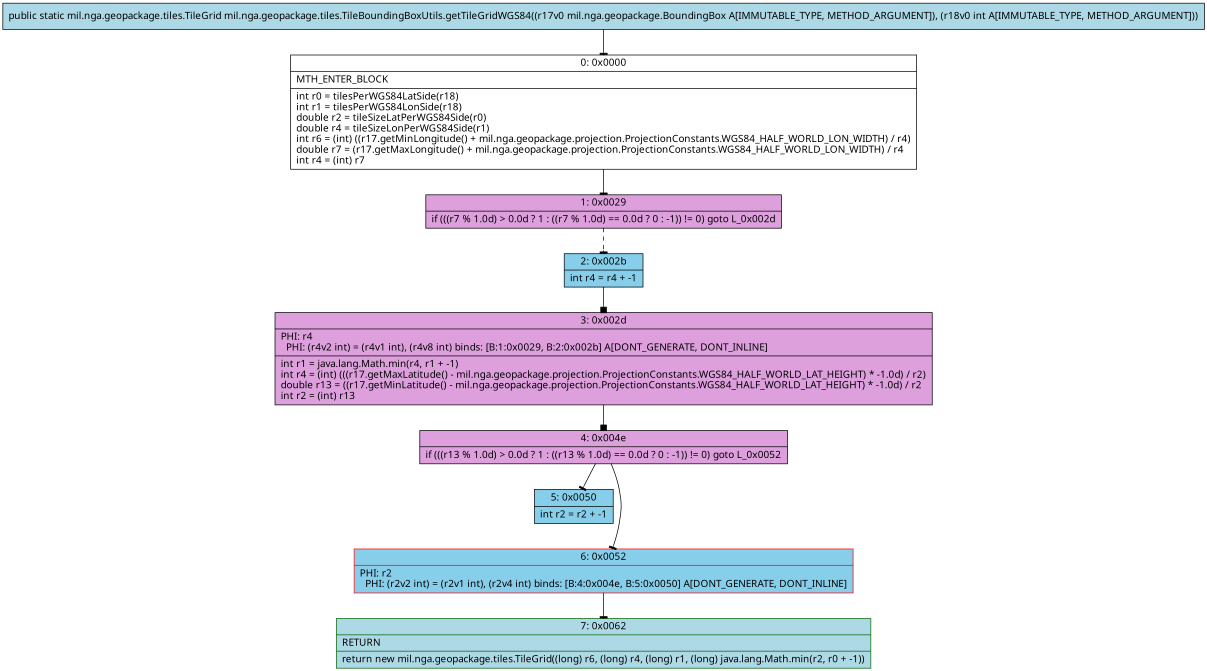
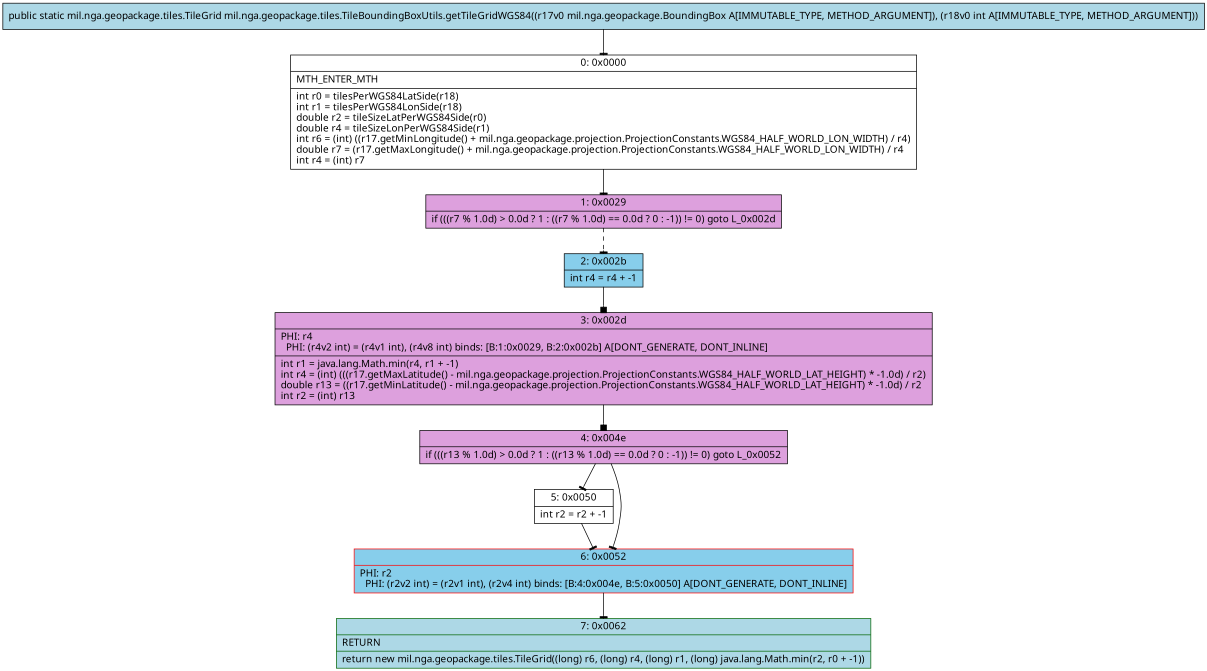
(342, 79) -> (337, 79)
(574, 506) -> (574, 506)
none -> (587, 535)
